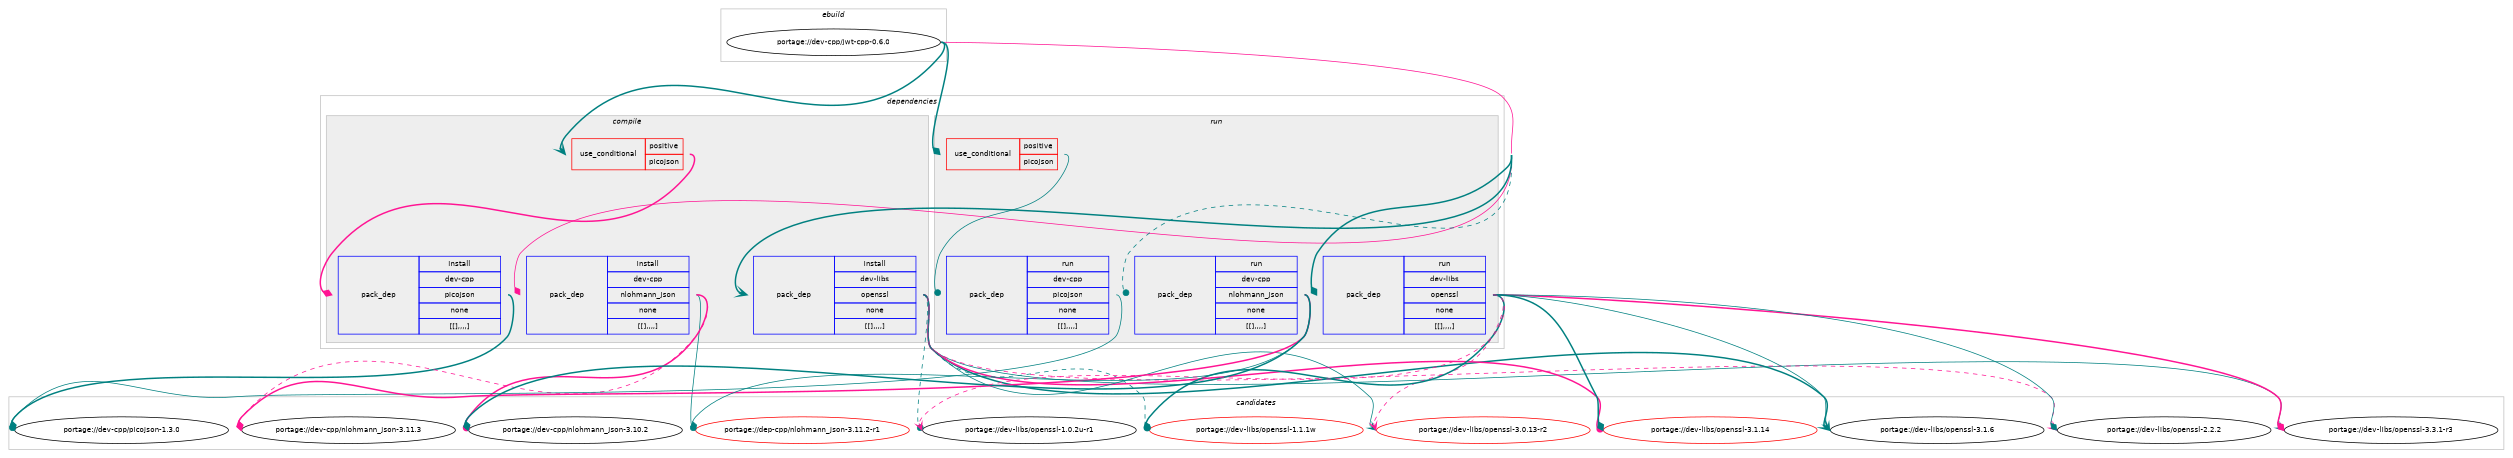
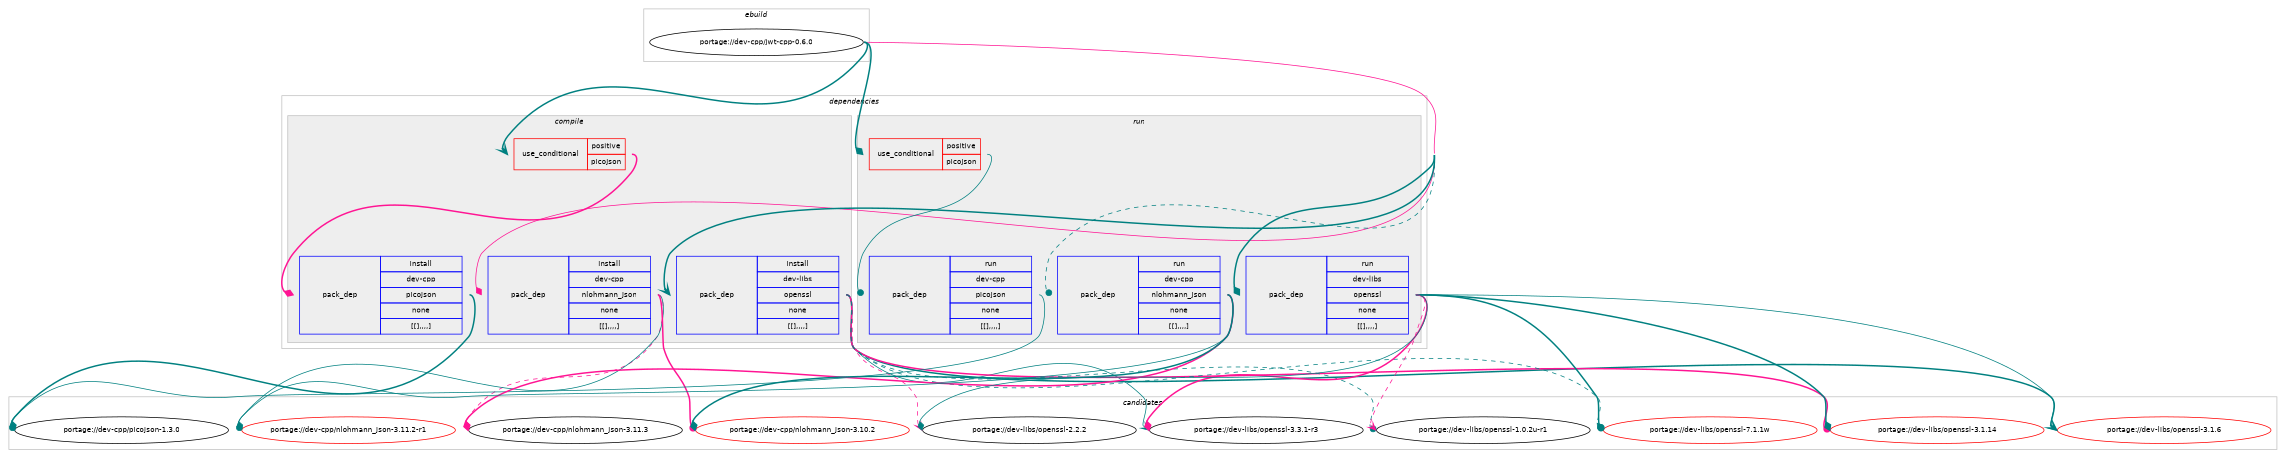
(576, 430) -> (802, 430)
(802, 430) -> (349, 430)
(1256, 430) -> (1710, 430)
(1483, 430) -> none
(1937, 430) -> (2164, 430)
